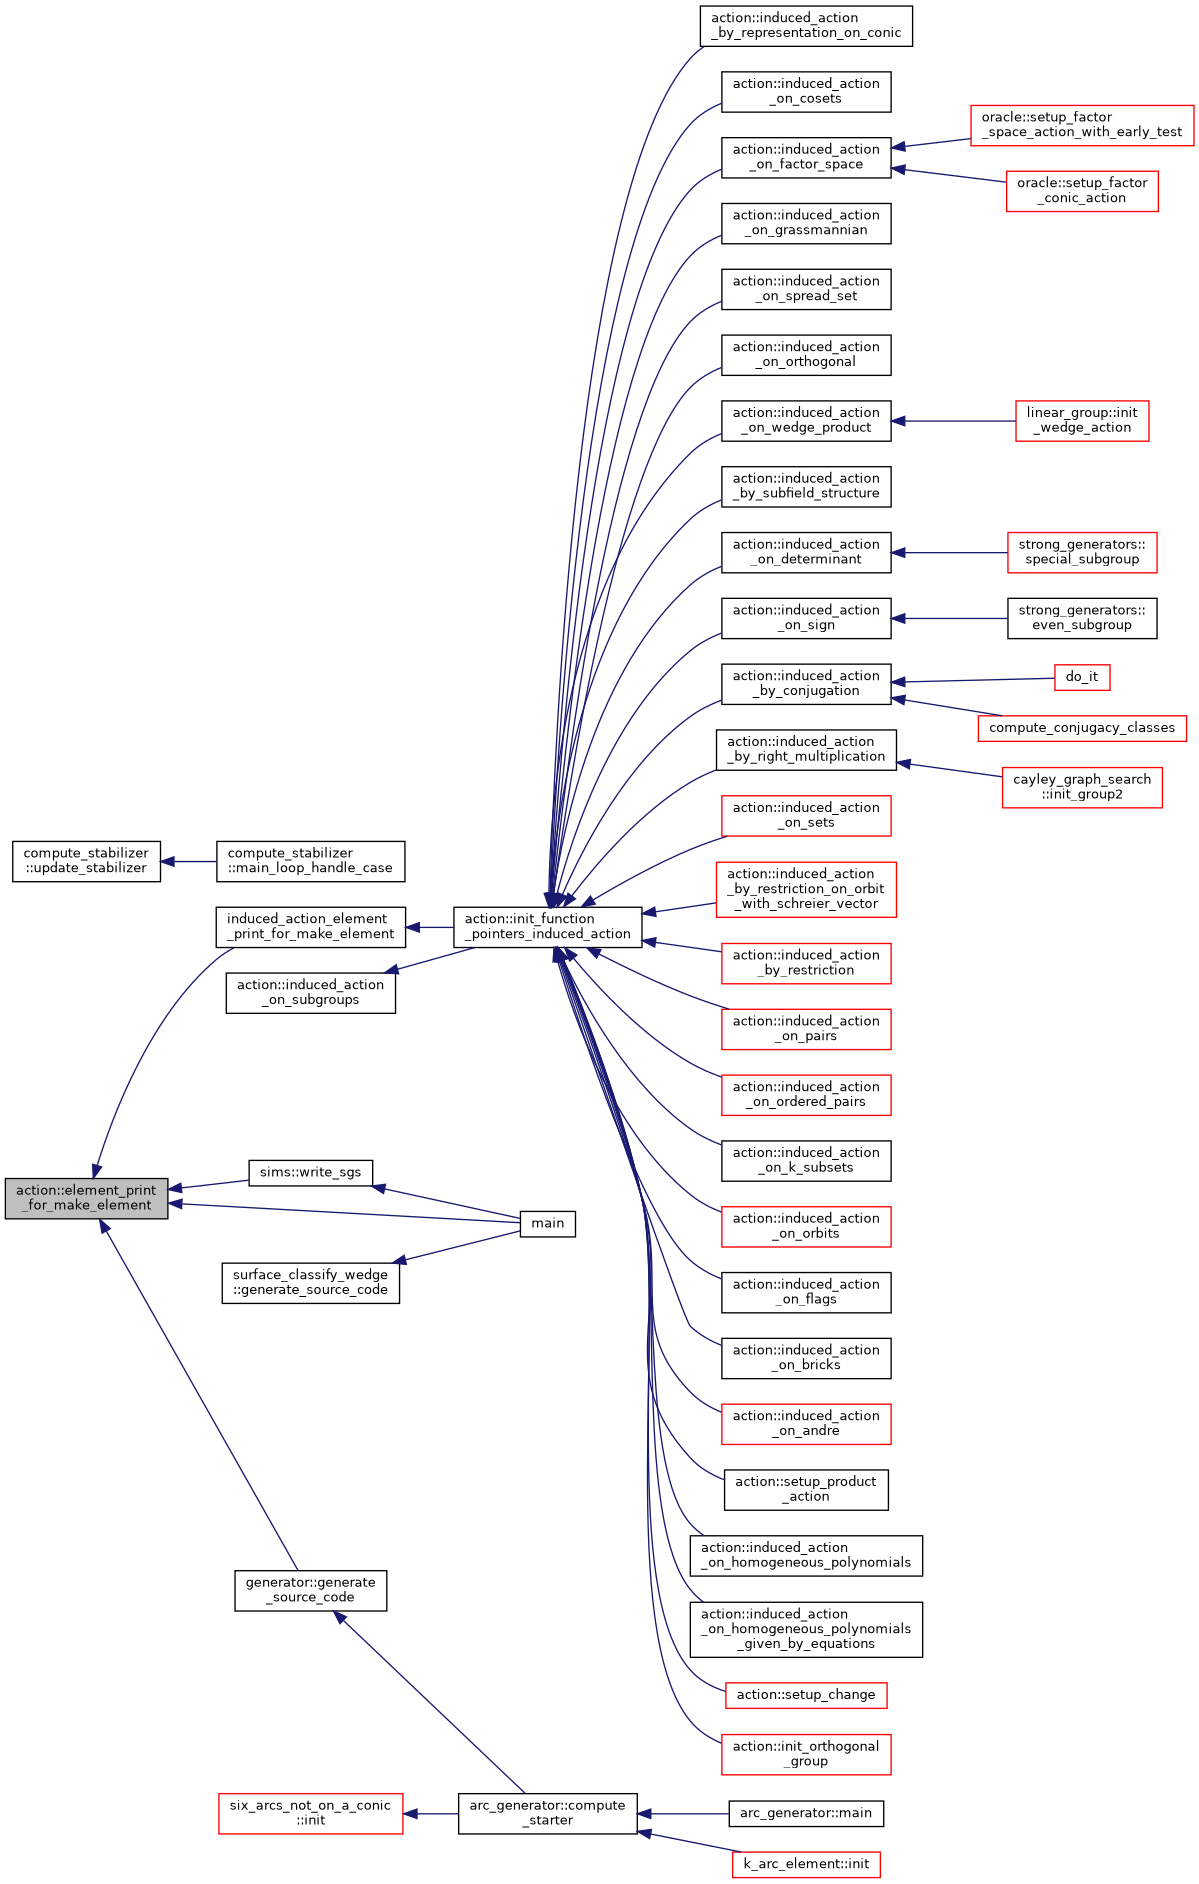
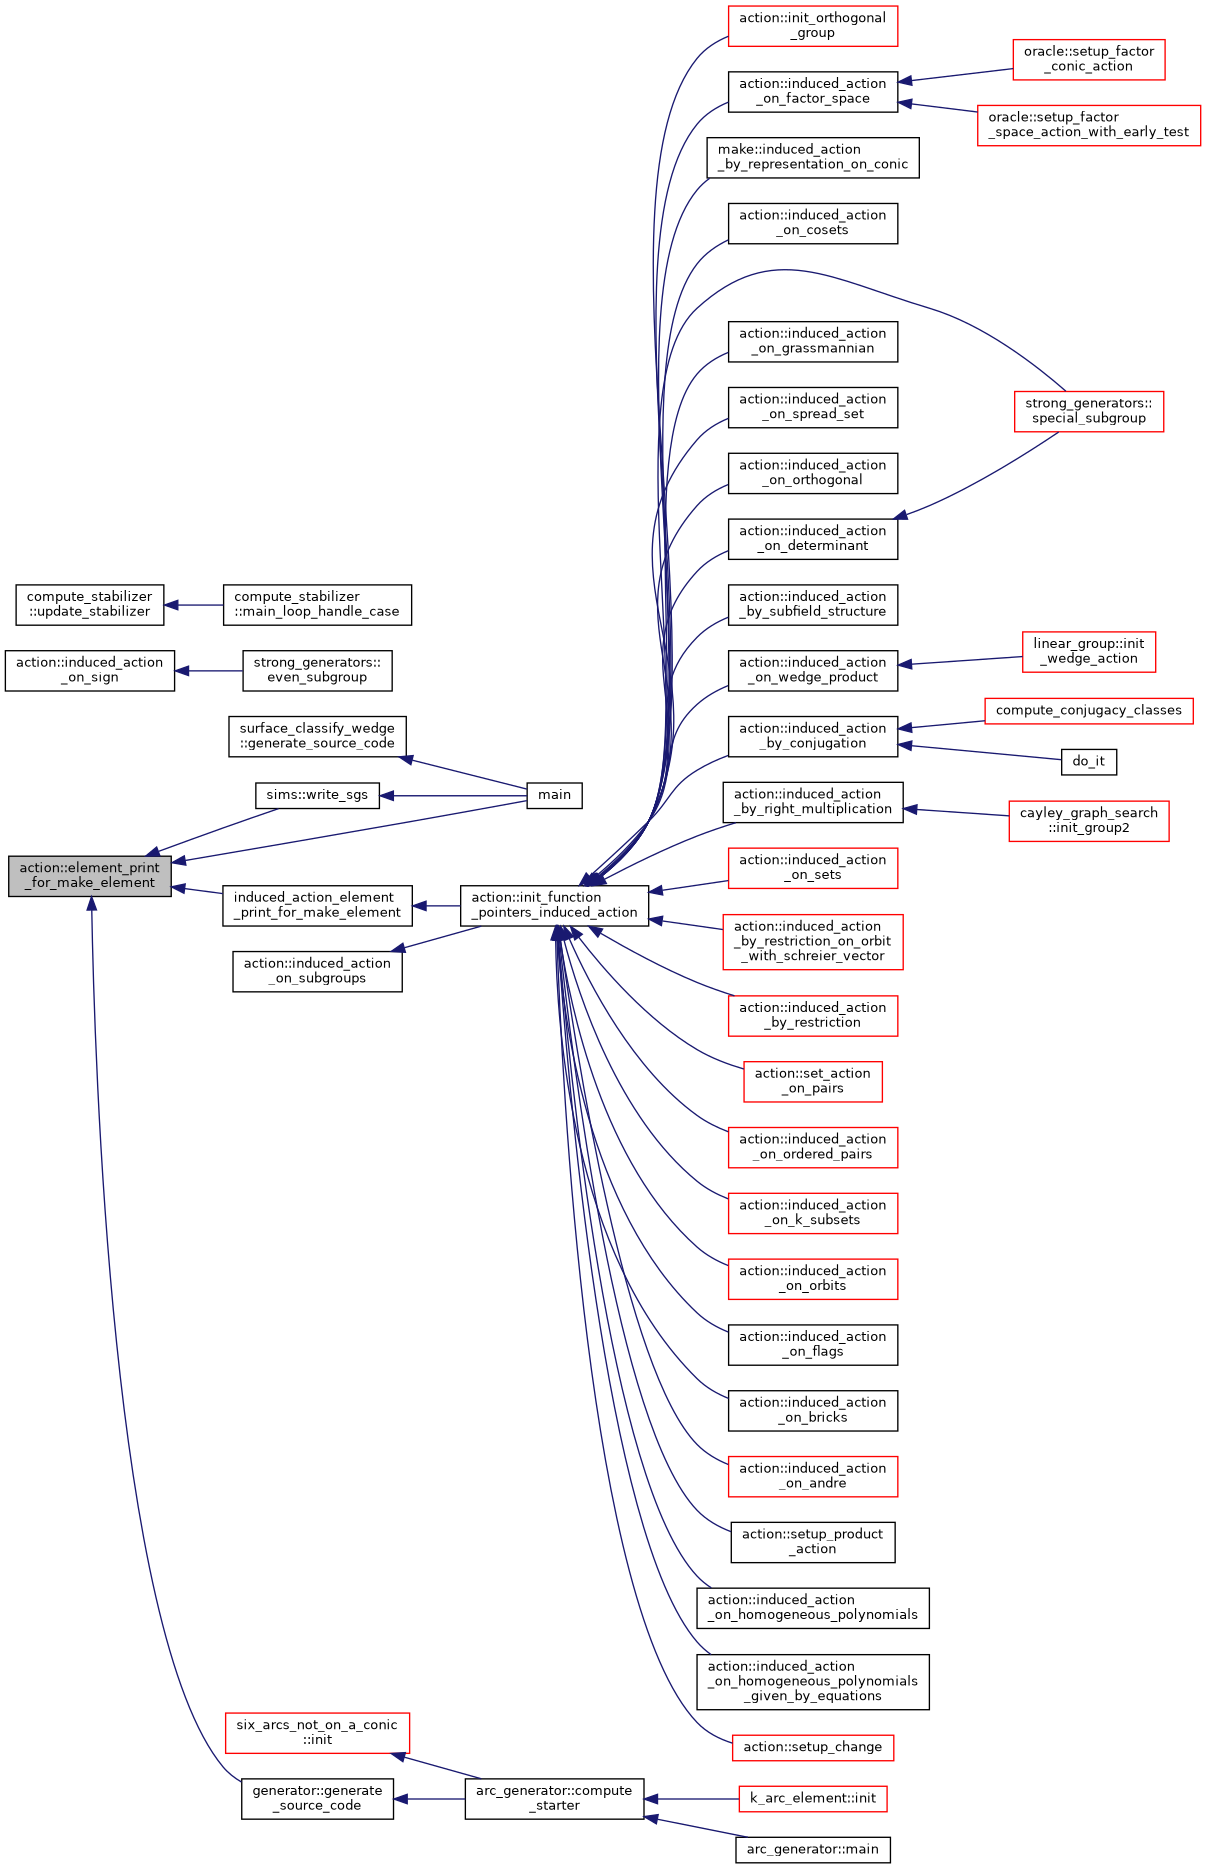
(807, 26) -> (813, 158)
(1083, 678) -> (1089, 762)
(614, 746) -> (687, 325)
(807, 1029) -> (813, 1082)
(807, 1161) -> (813, 1213)
